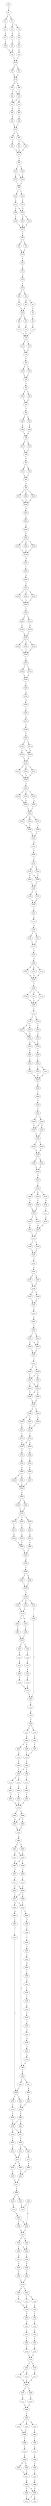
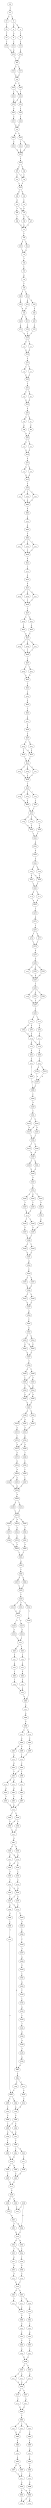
(33, 1075) -> (32, 1083)
